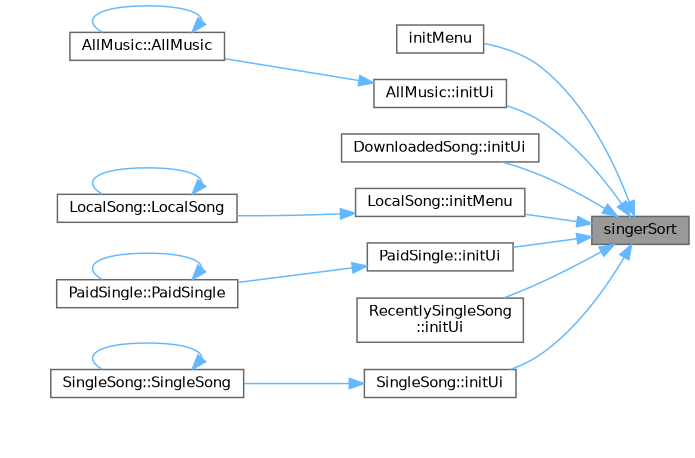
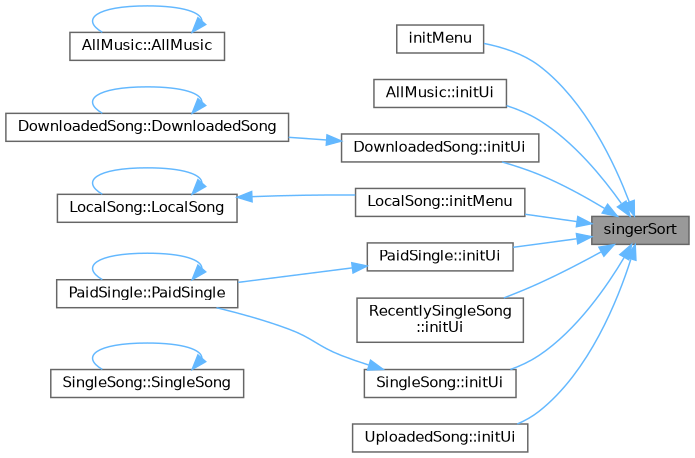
(292, 70) -> none
none -> (147, 127)
(289, 215) -> (304, 195)
(297, 384) -> (295, 331)
none -> (440, 438)
